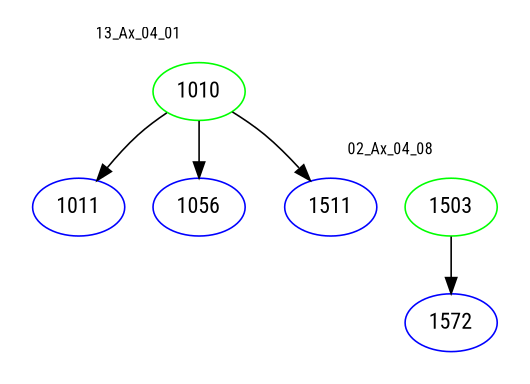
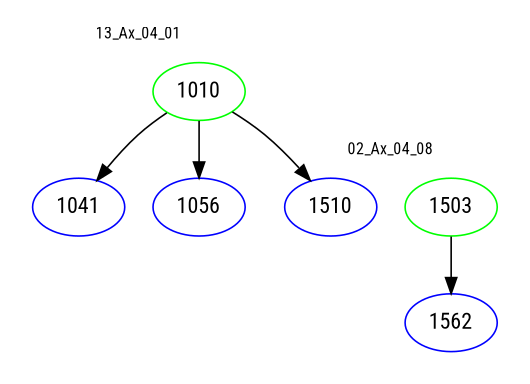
(79, 207) -> (79, 207)
(331, 207) -> (331, 207)
(451, 323) -> (451, 323)
